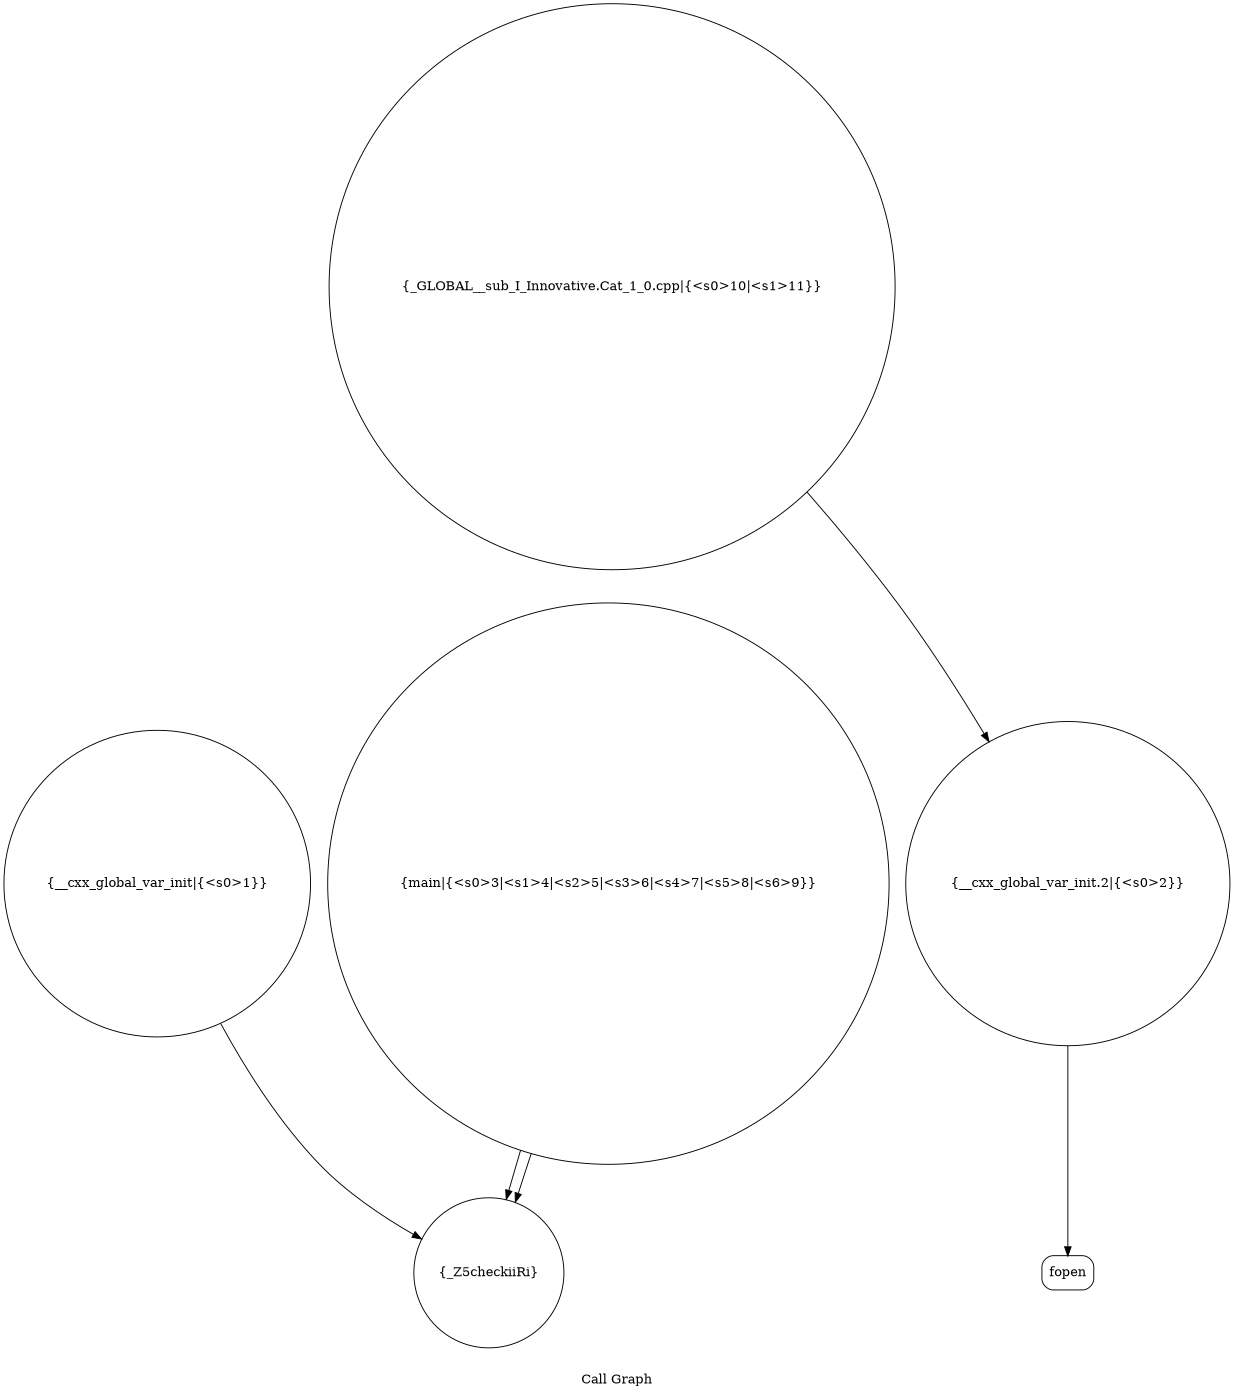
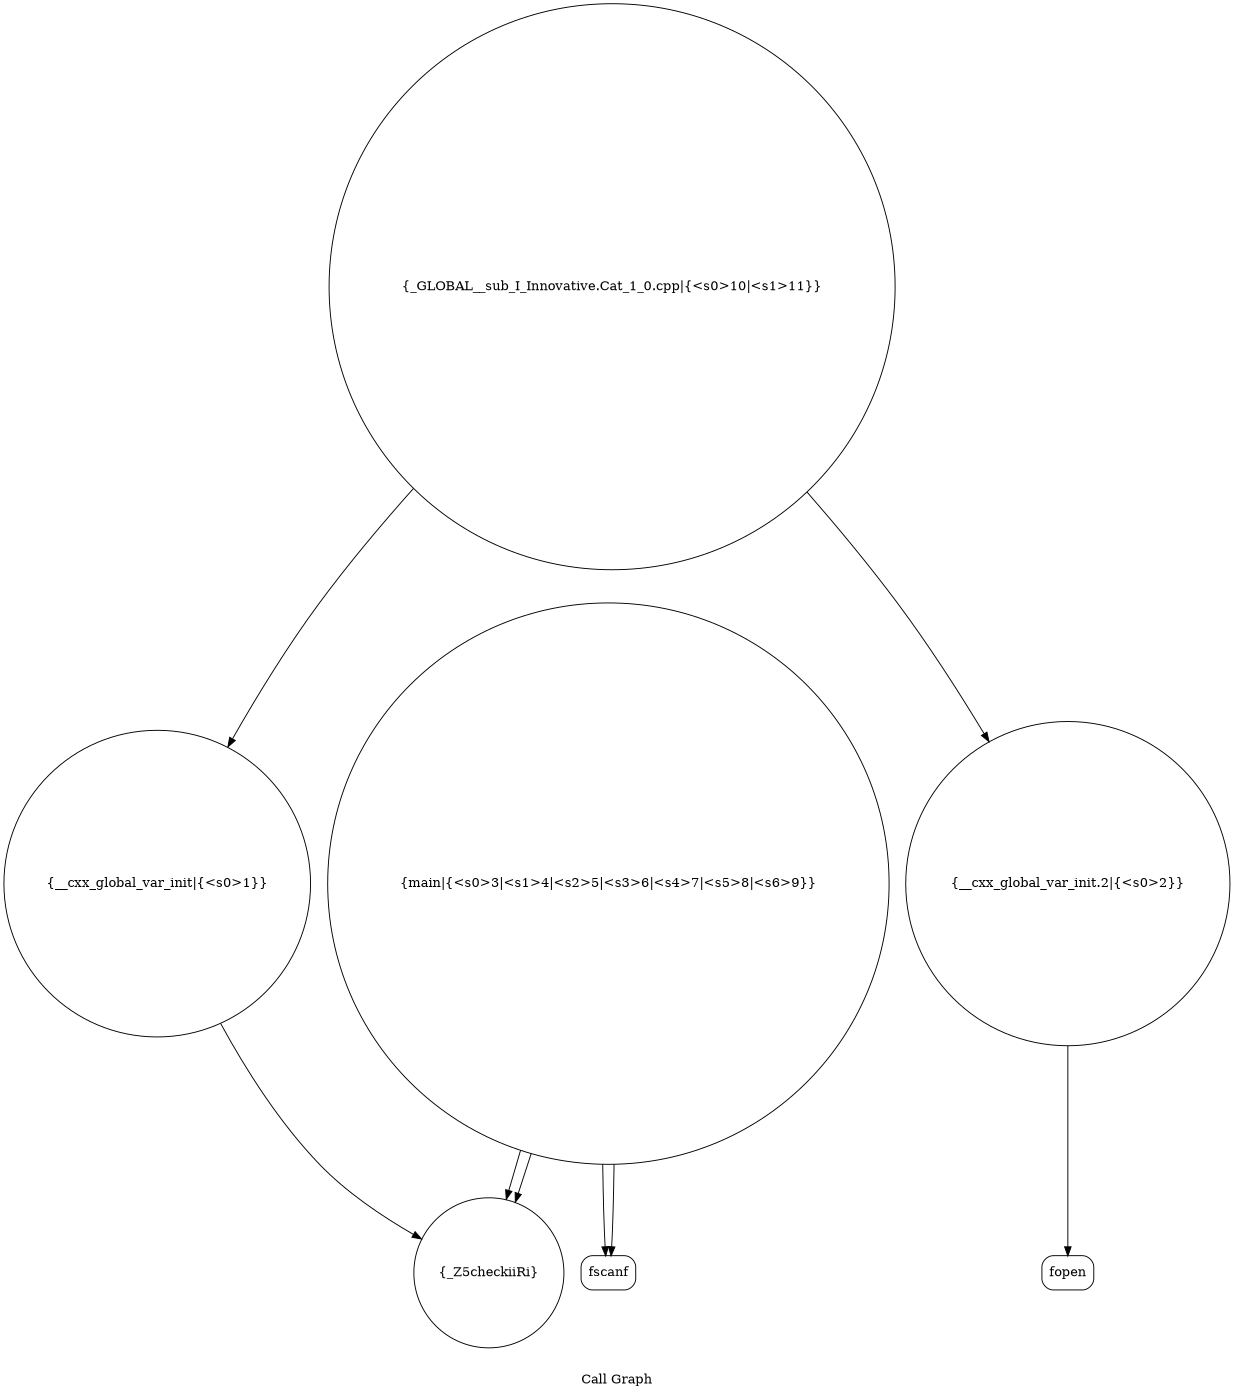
none -> (316, 608)
none -> (608, 1273)
